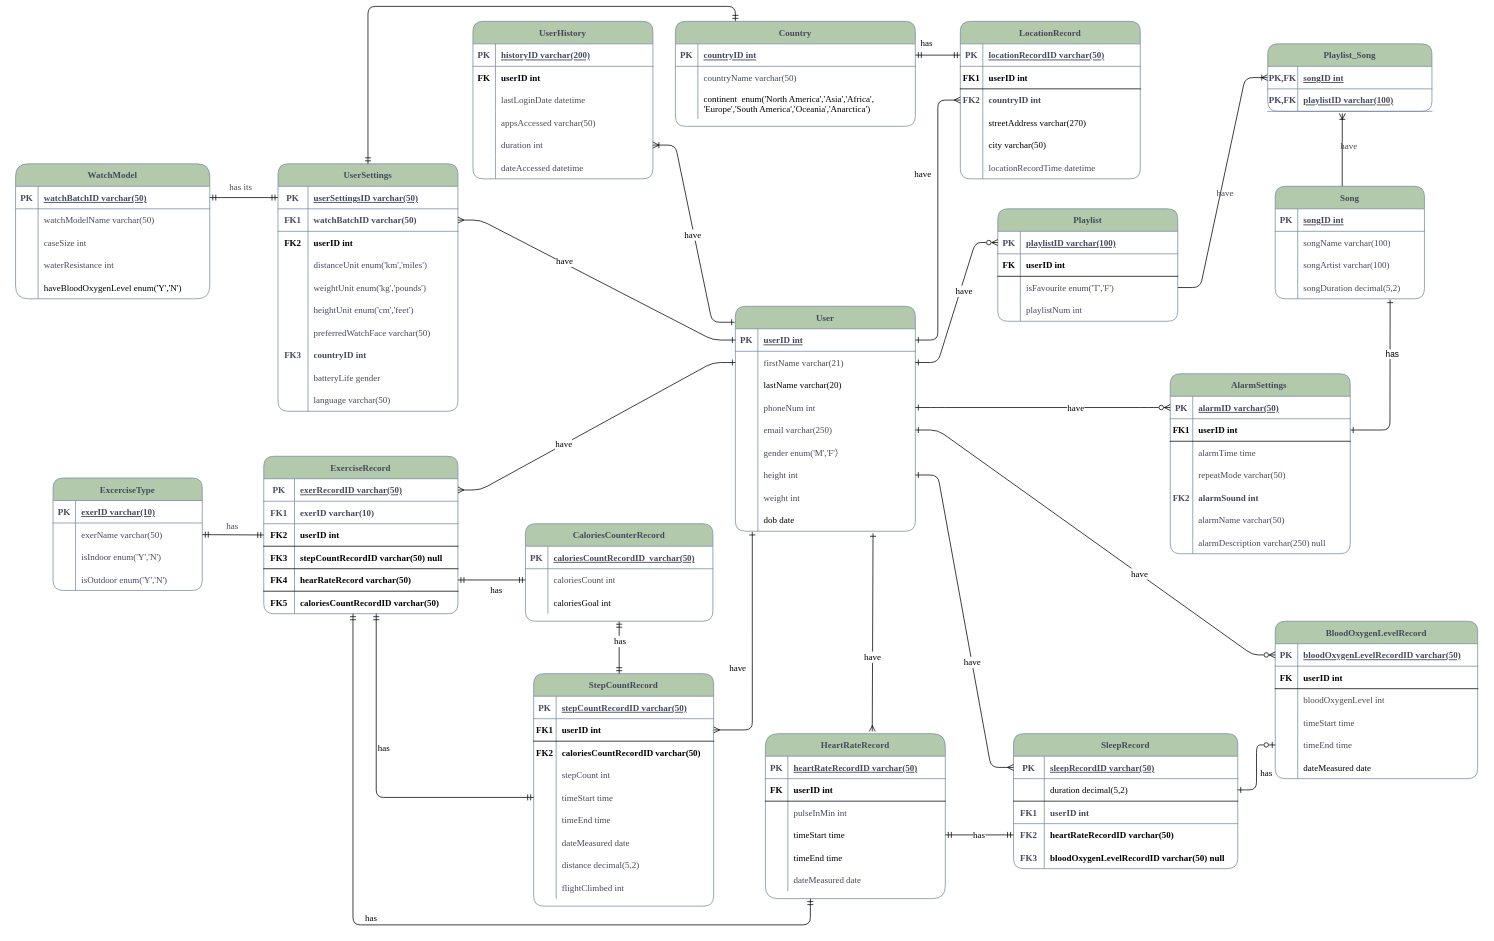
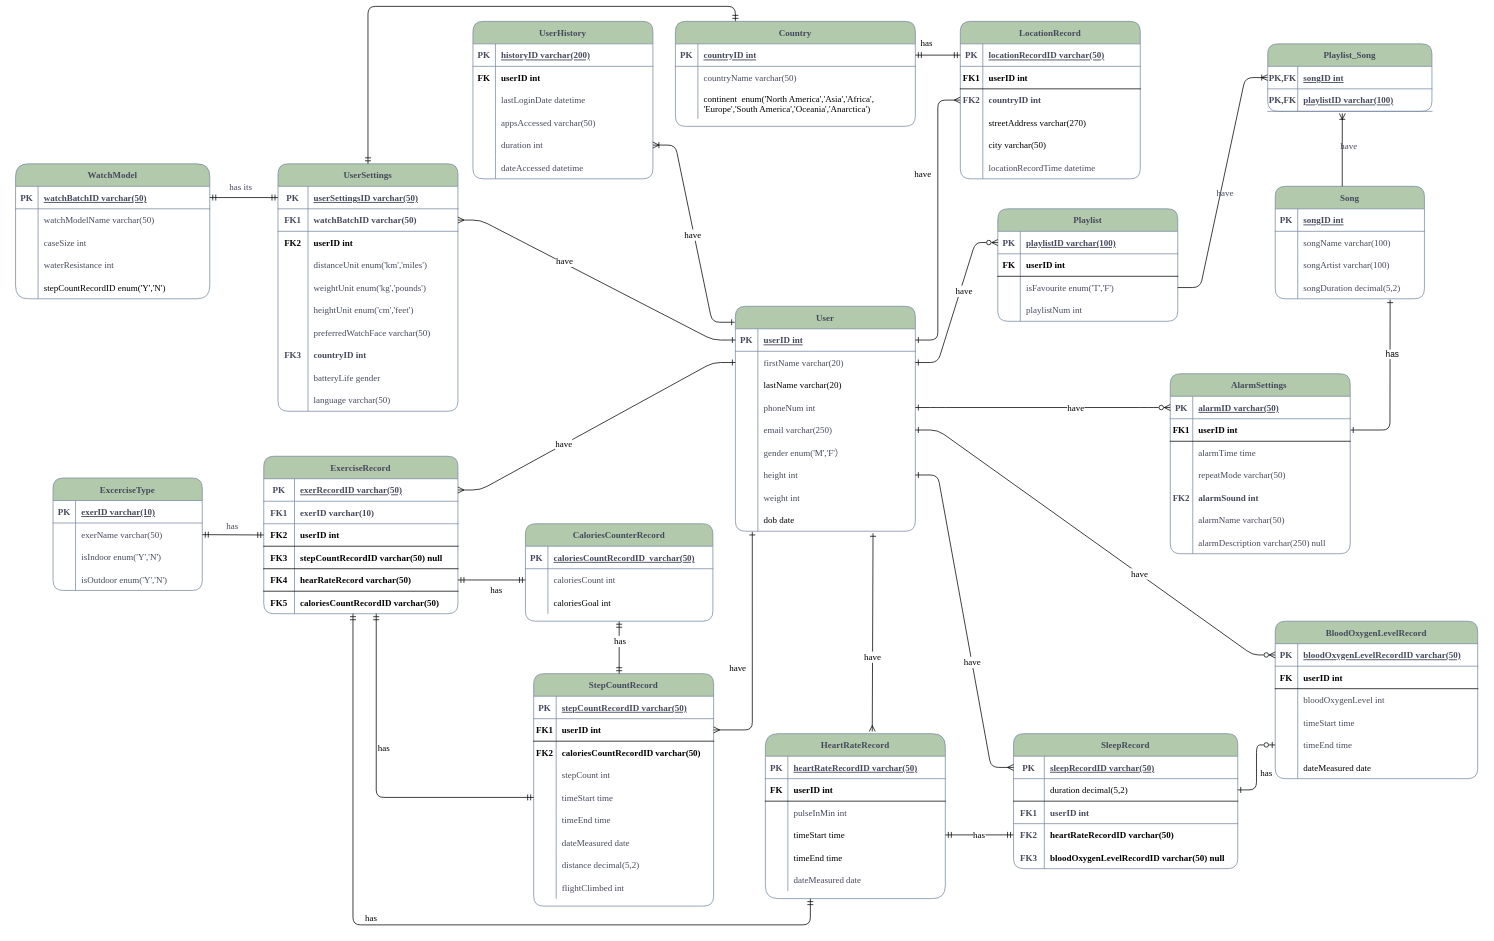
(120, 288) -> (115, 288)
(814, 363) -> (814, 363)
